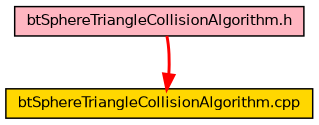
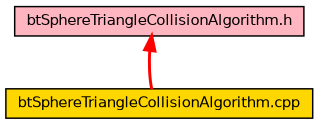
(169, 55) -> (150, 70)
